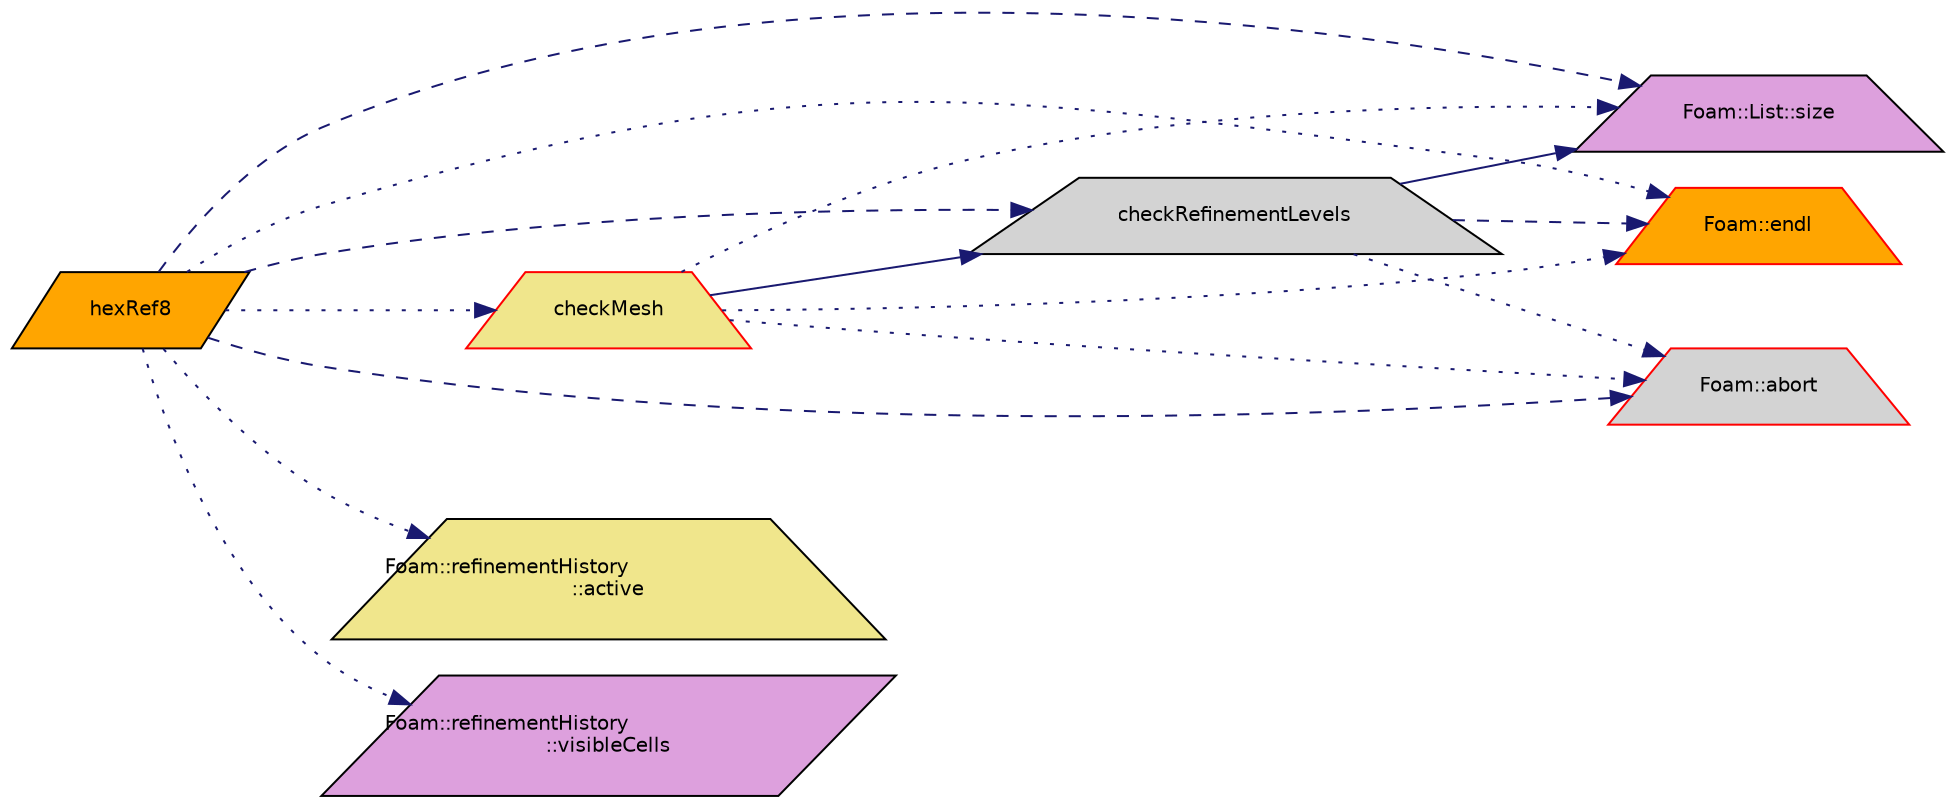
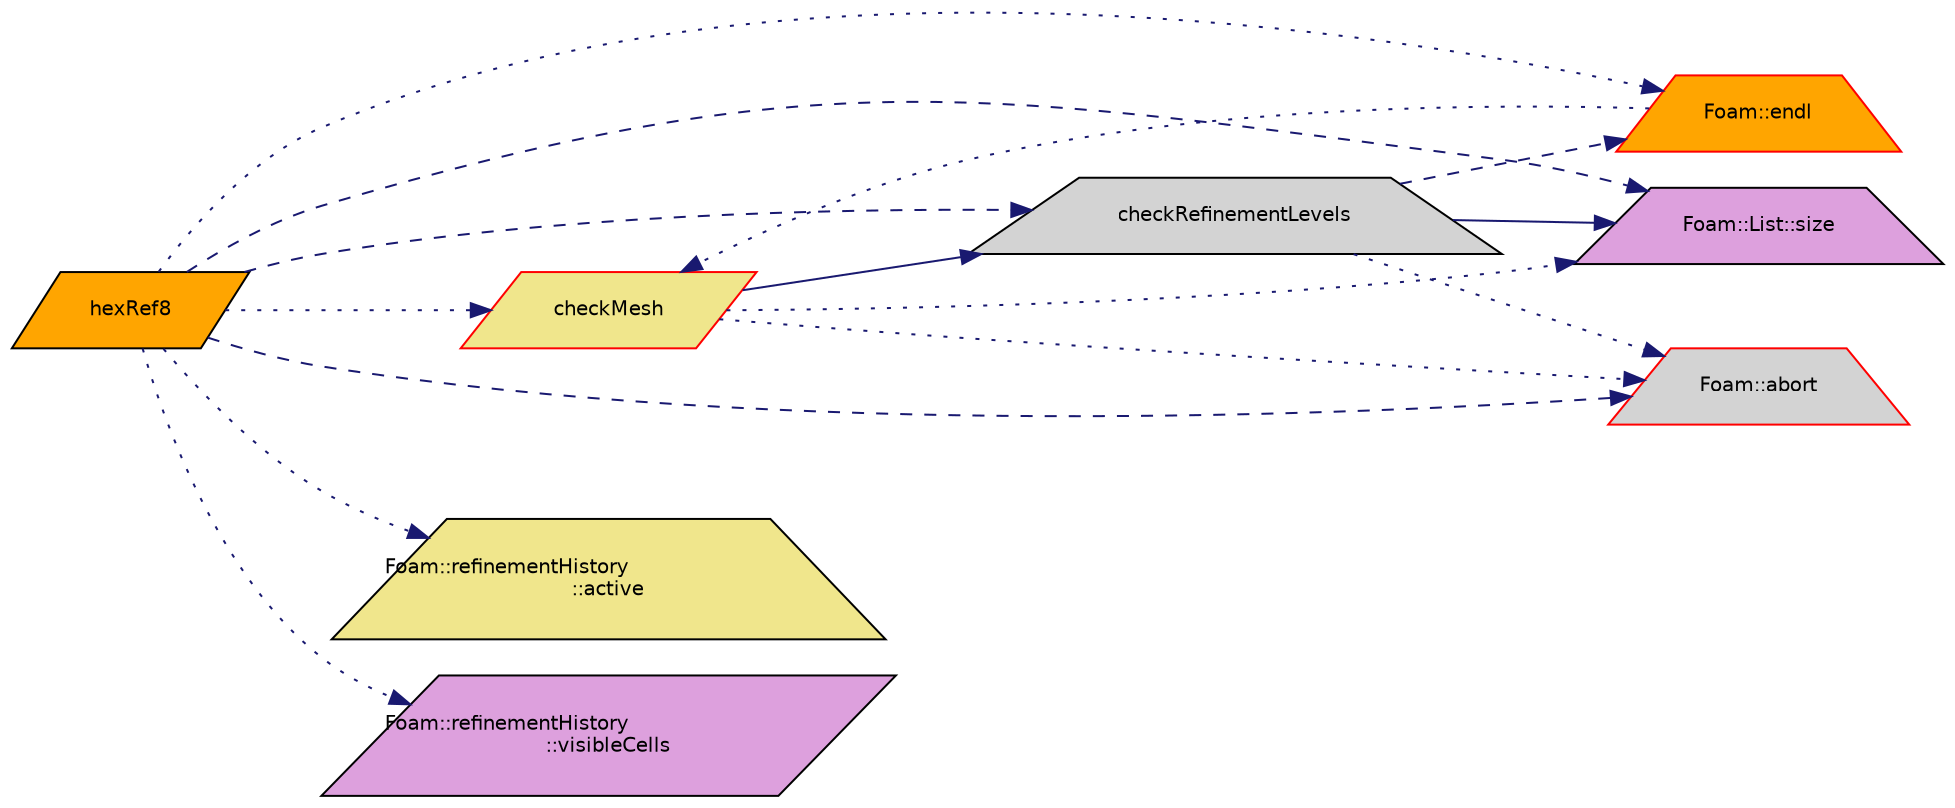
(1164, 298) -> (1139, 130)
(609, 310) -> (609, 310)
